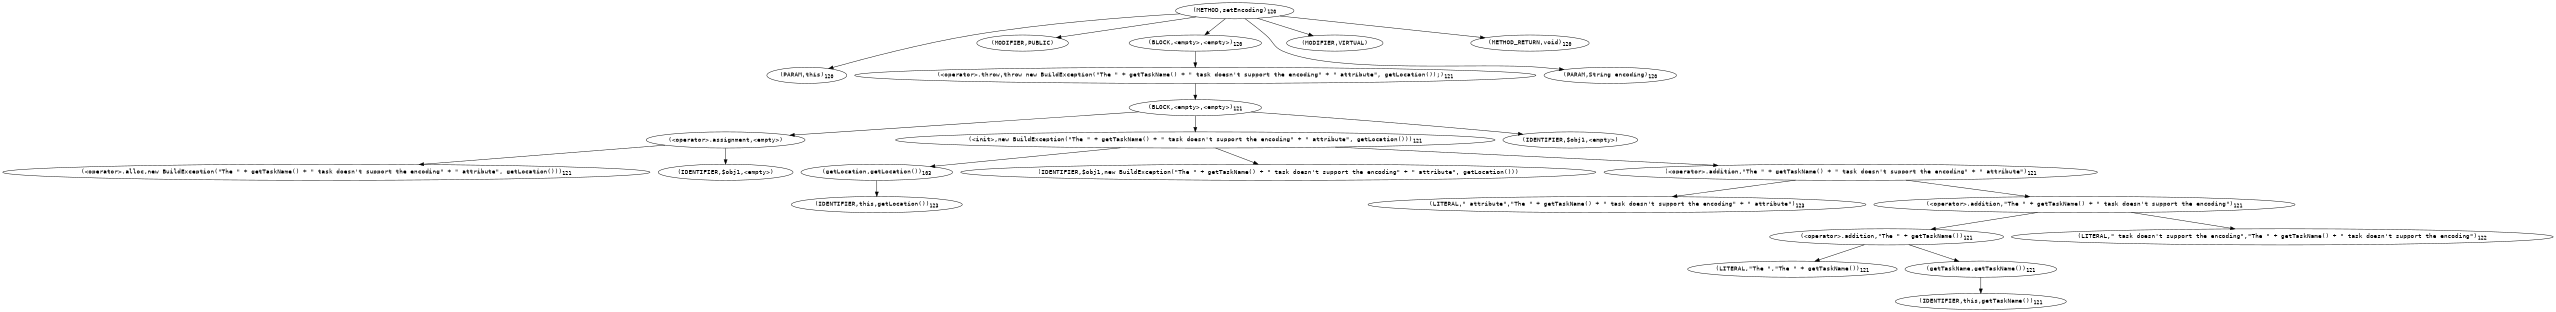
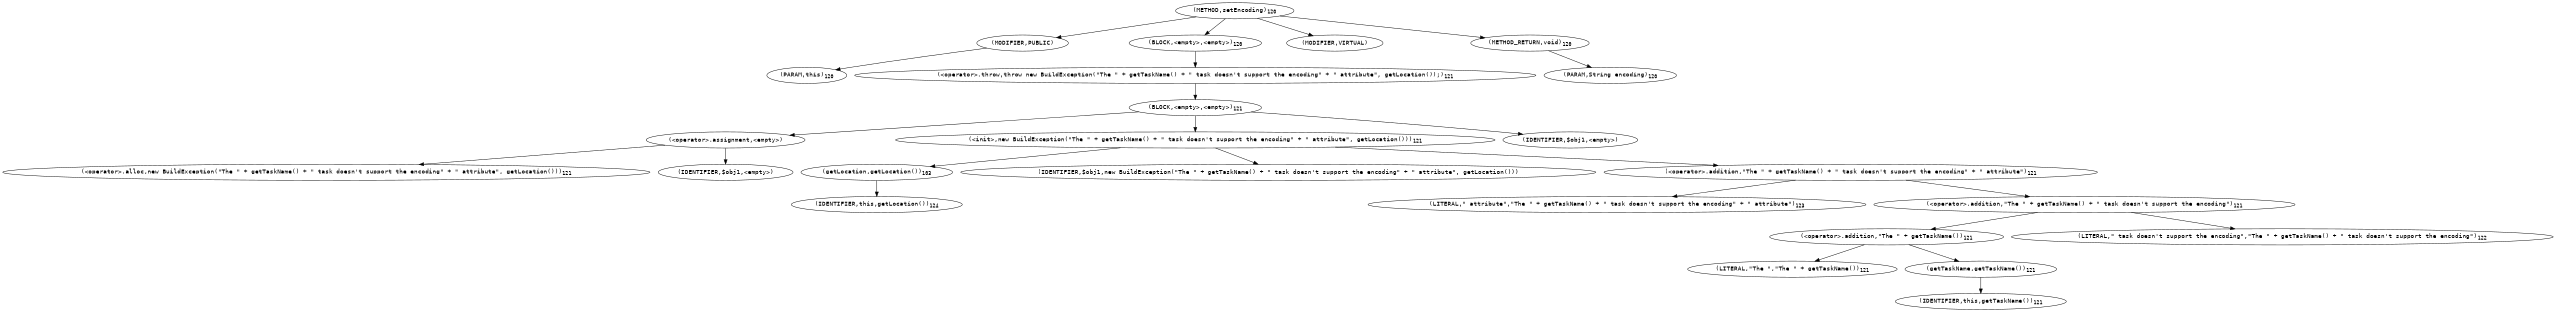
(1005, 30) -> (913, 58)
(1395, 66) -> (1568, 58)
(934, 204) -> (934, 204)
